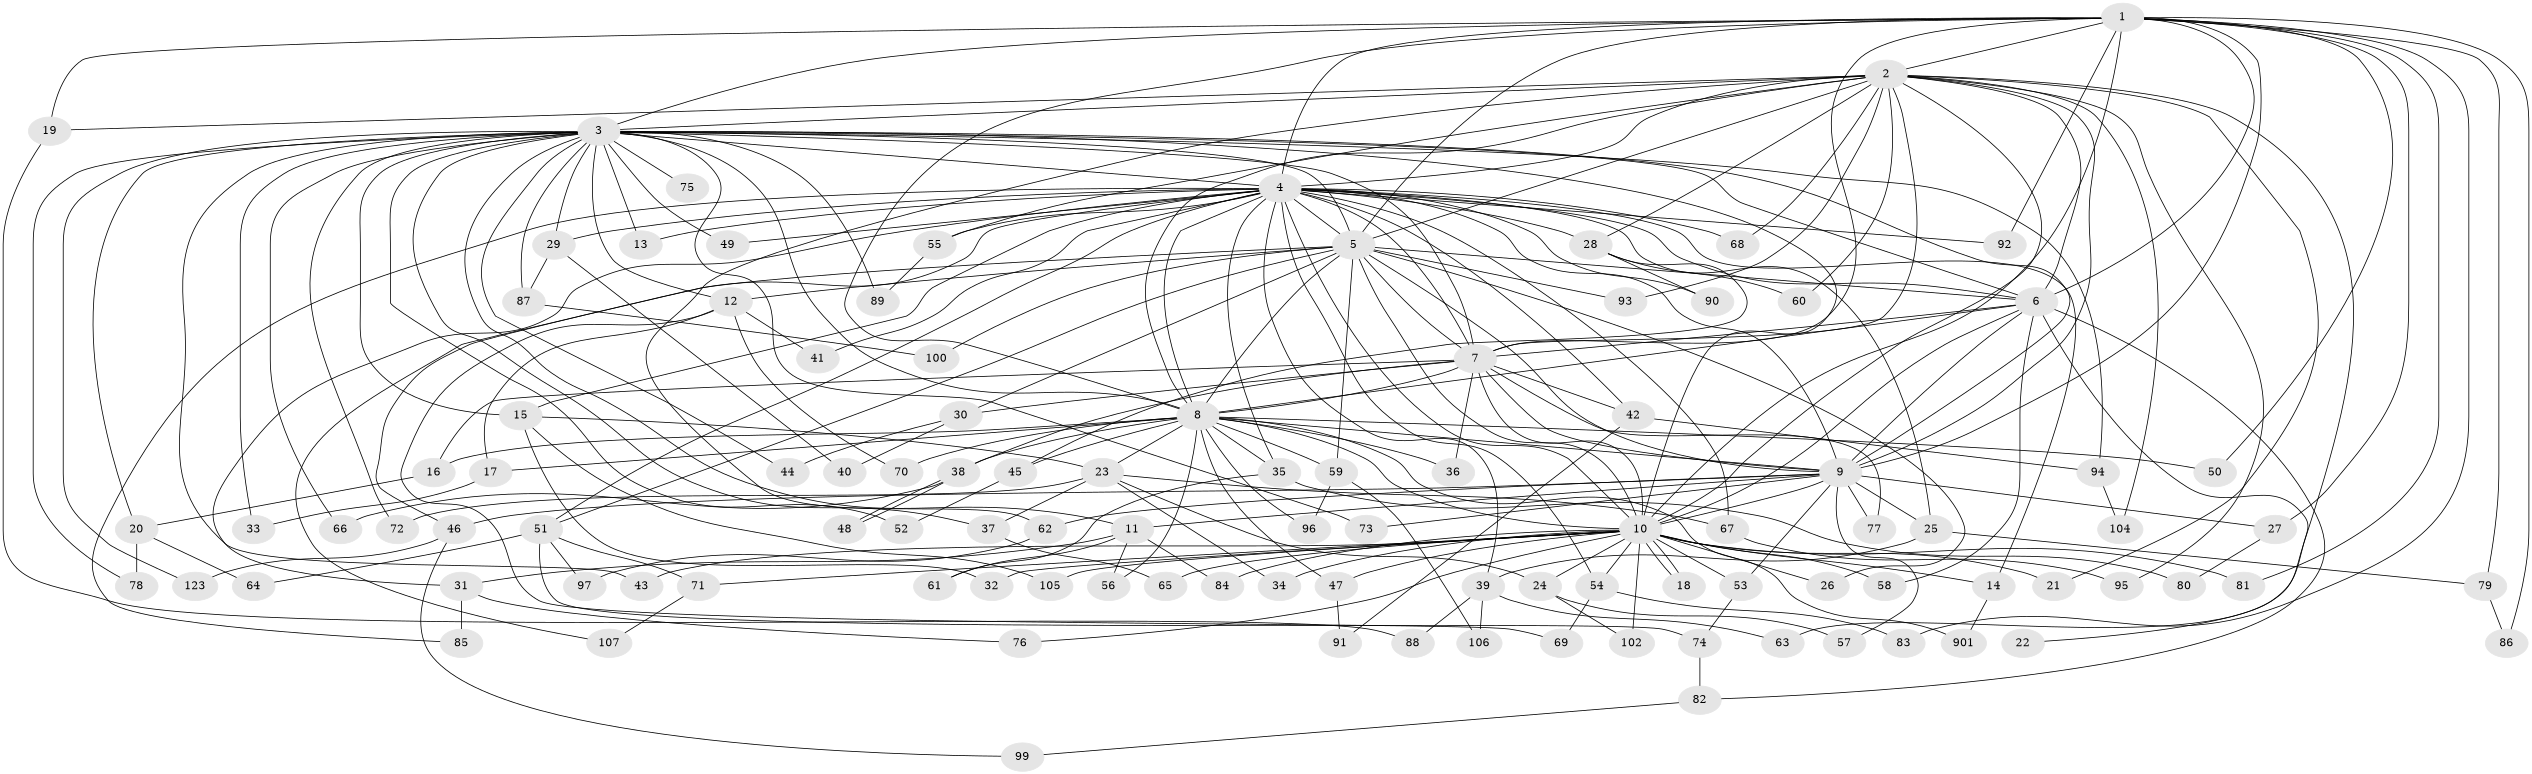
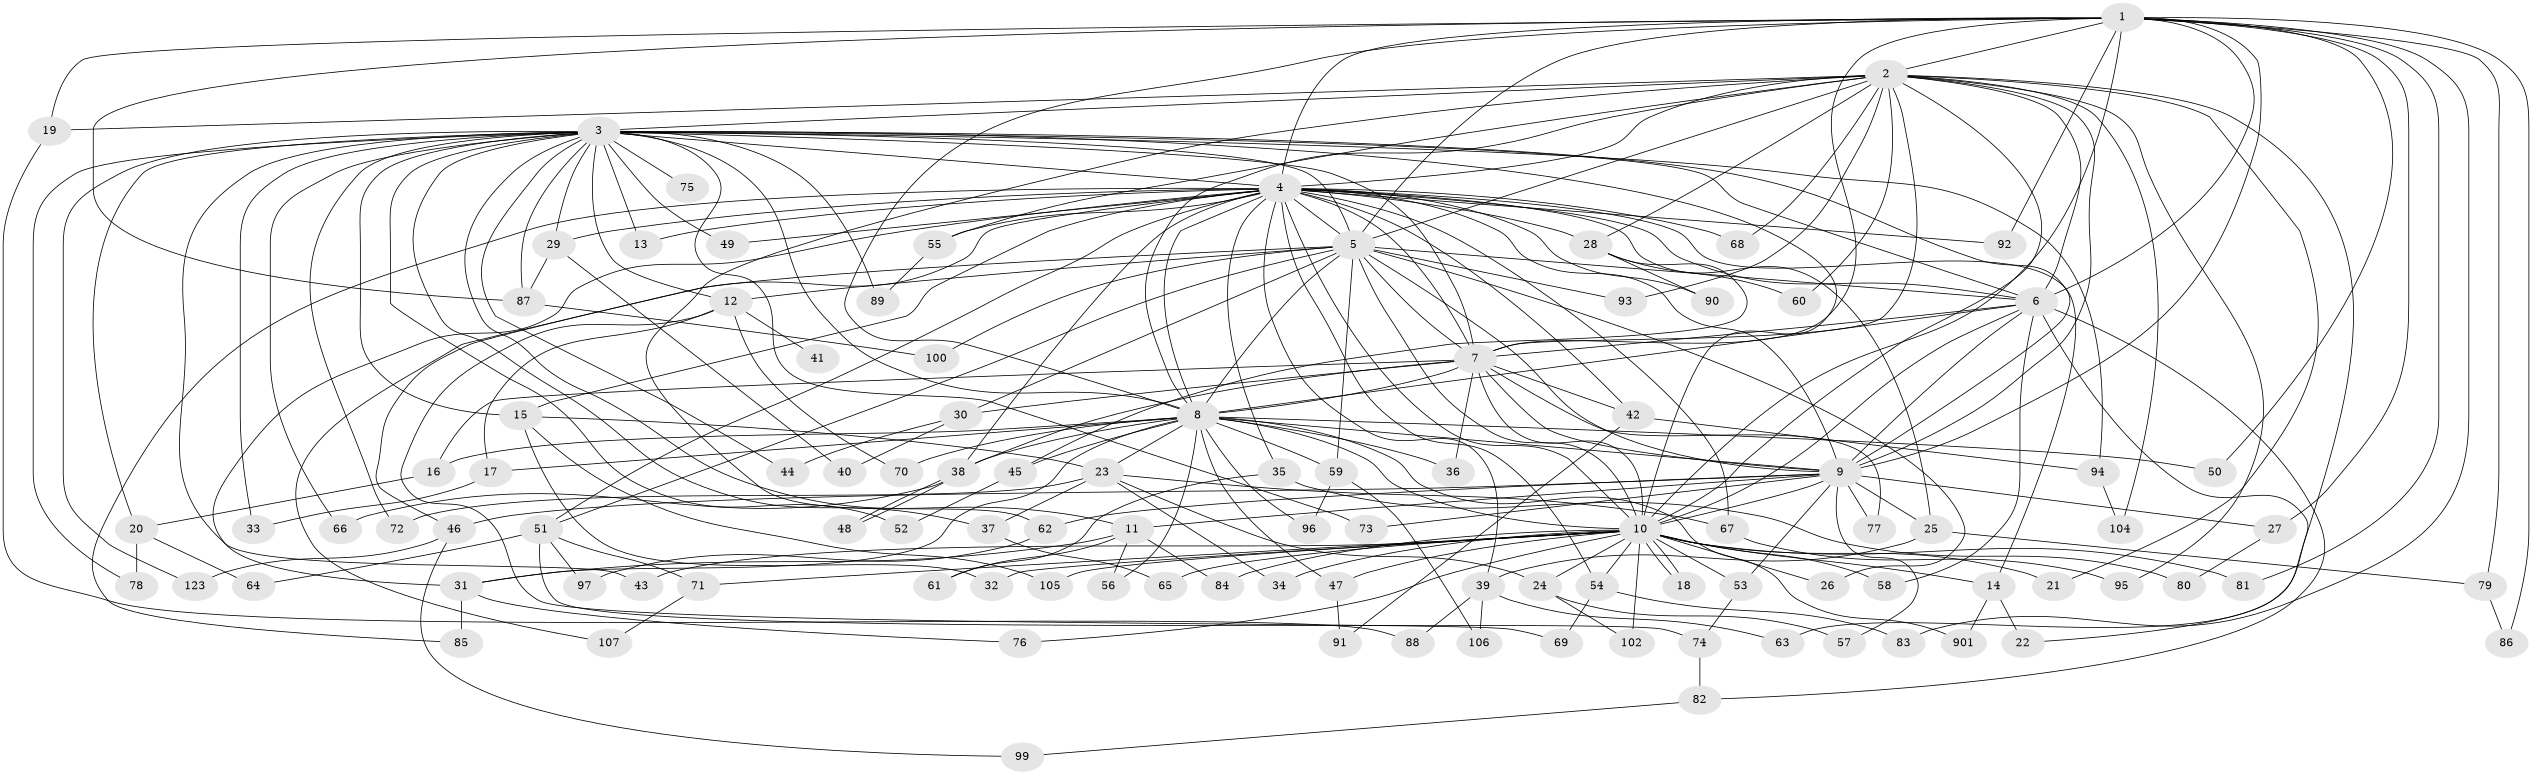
(1355, 30) -> (843, 42)
(1064, 249) -> (1094, 301)
(1239, 444) -> (937, 540)
none -> (2007, 613)
